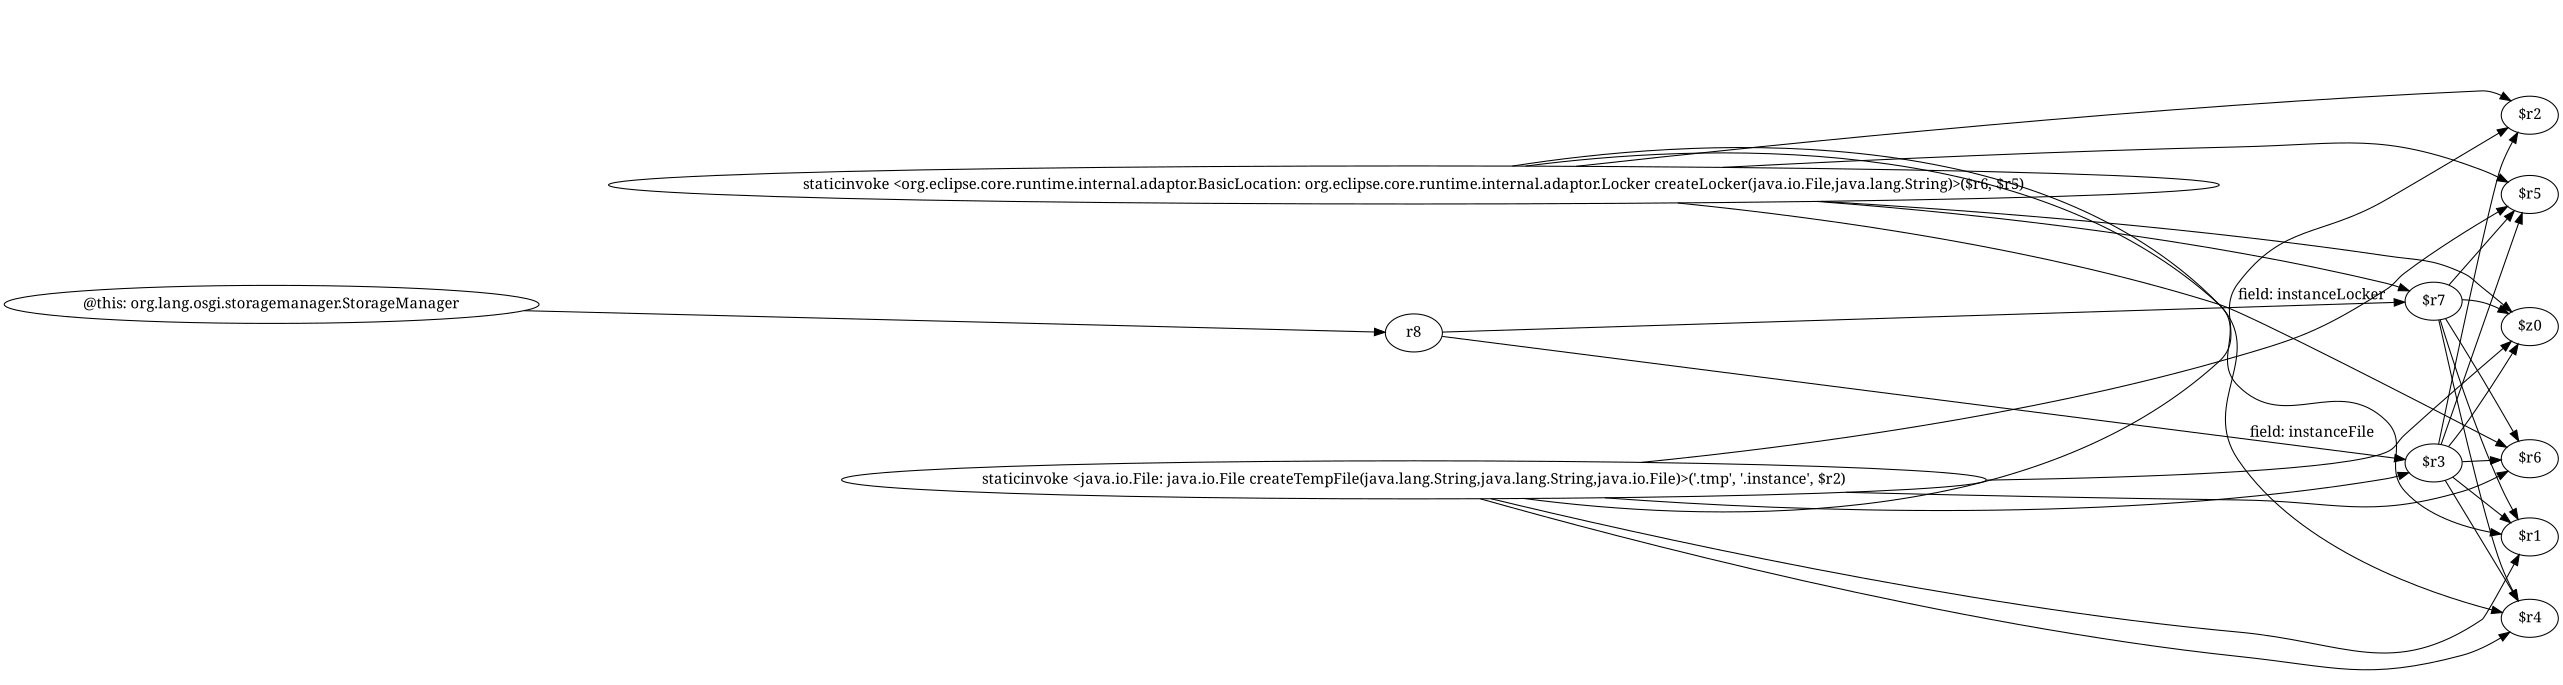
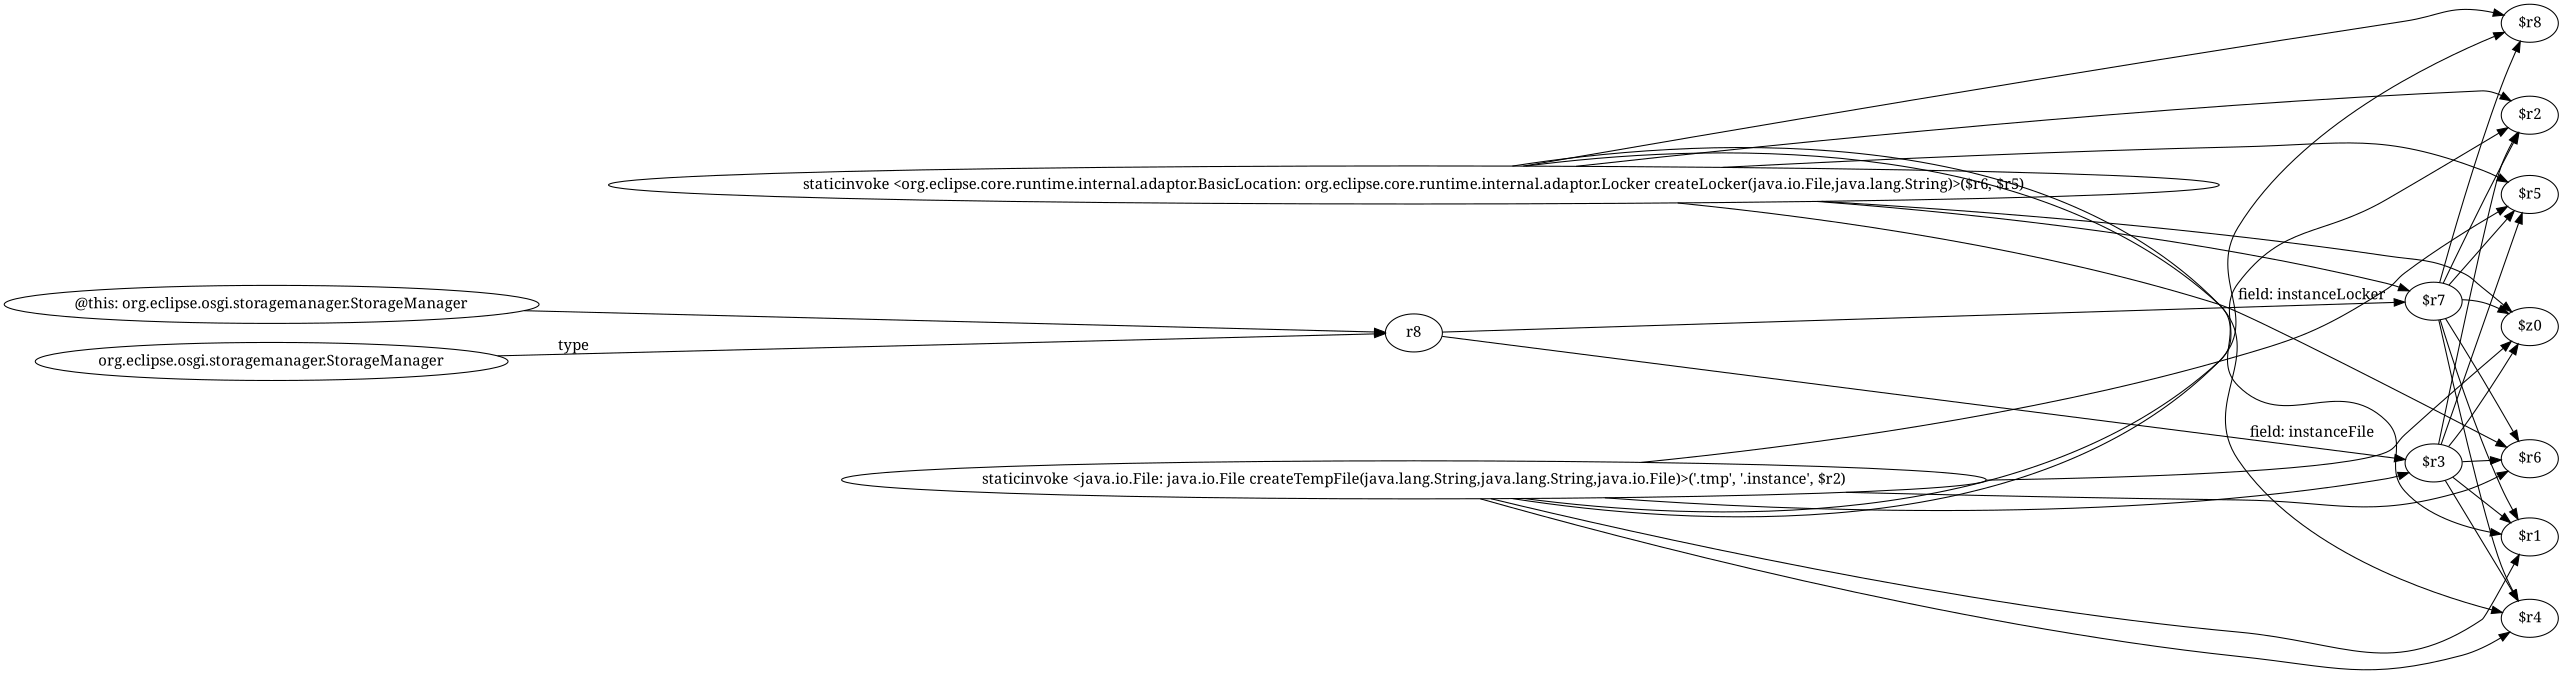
none -> (2530, 23)
none -> (2478, 213)
(272, 304) -> (272, 304)
none -> (272, 361)
